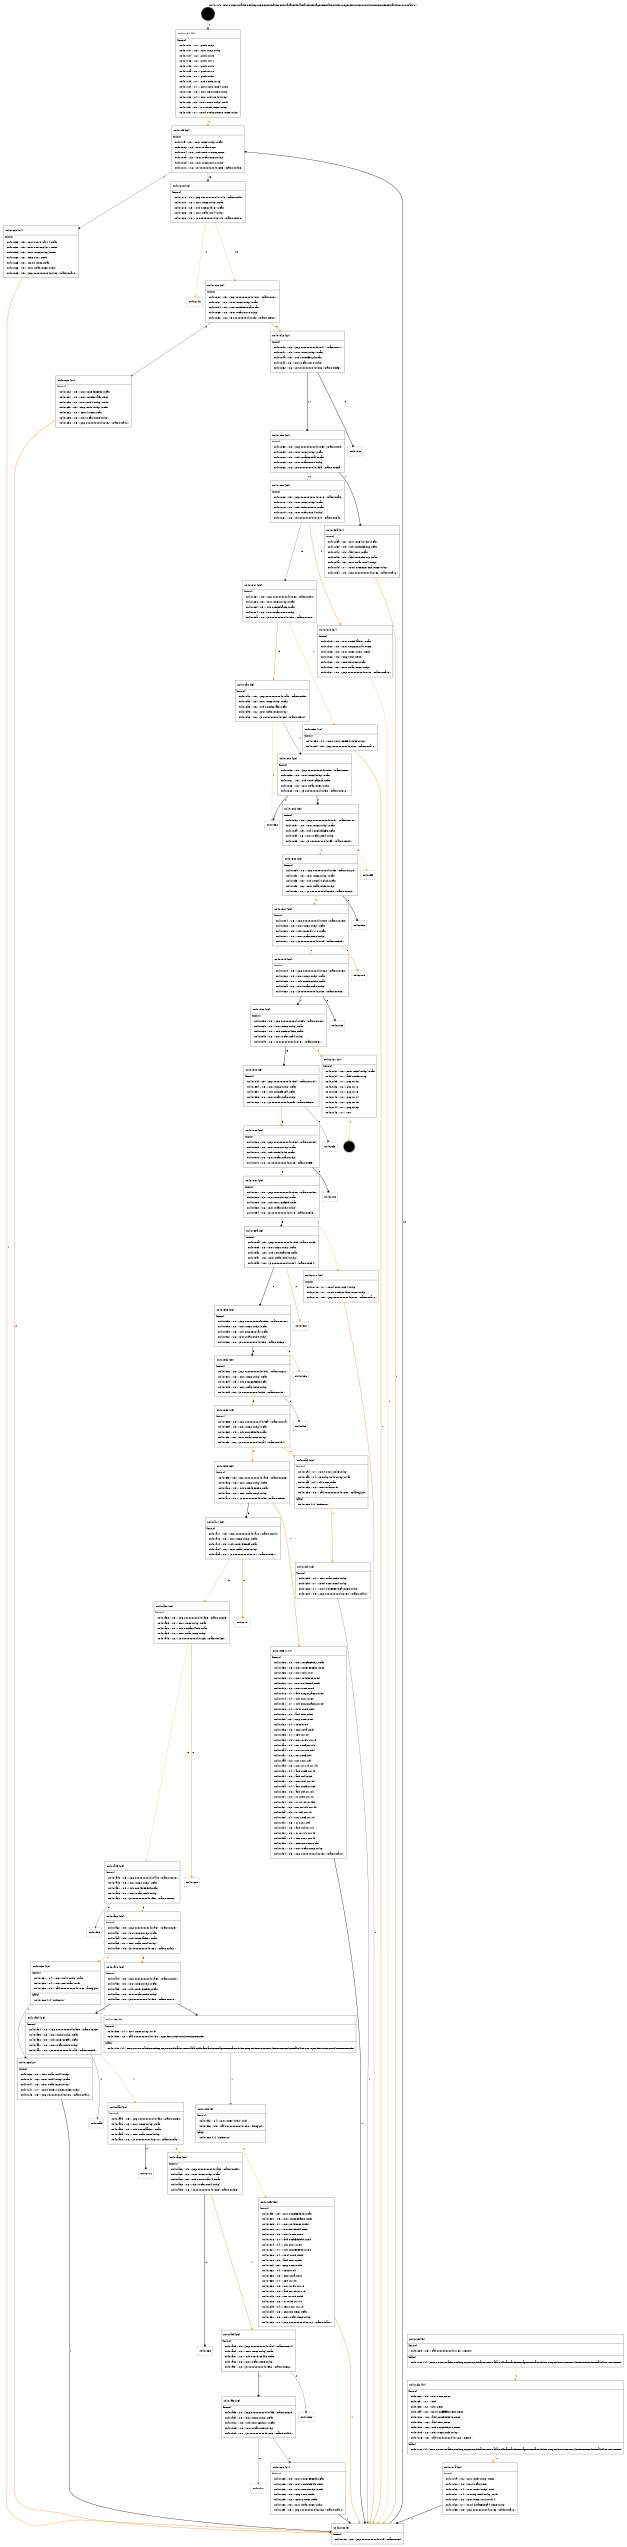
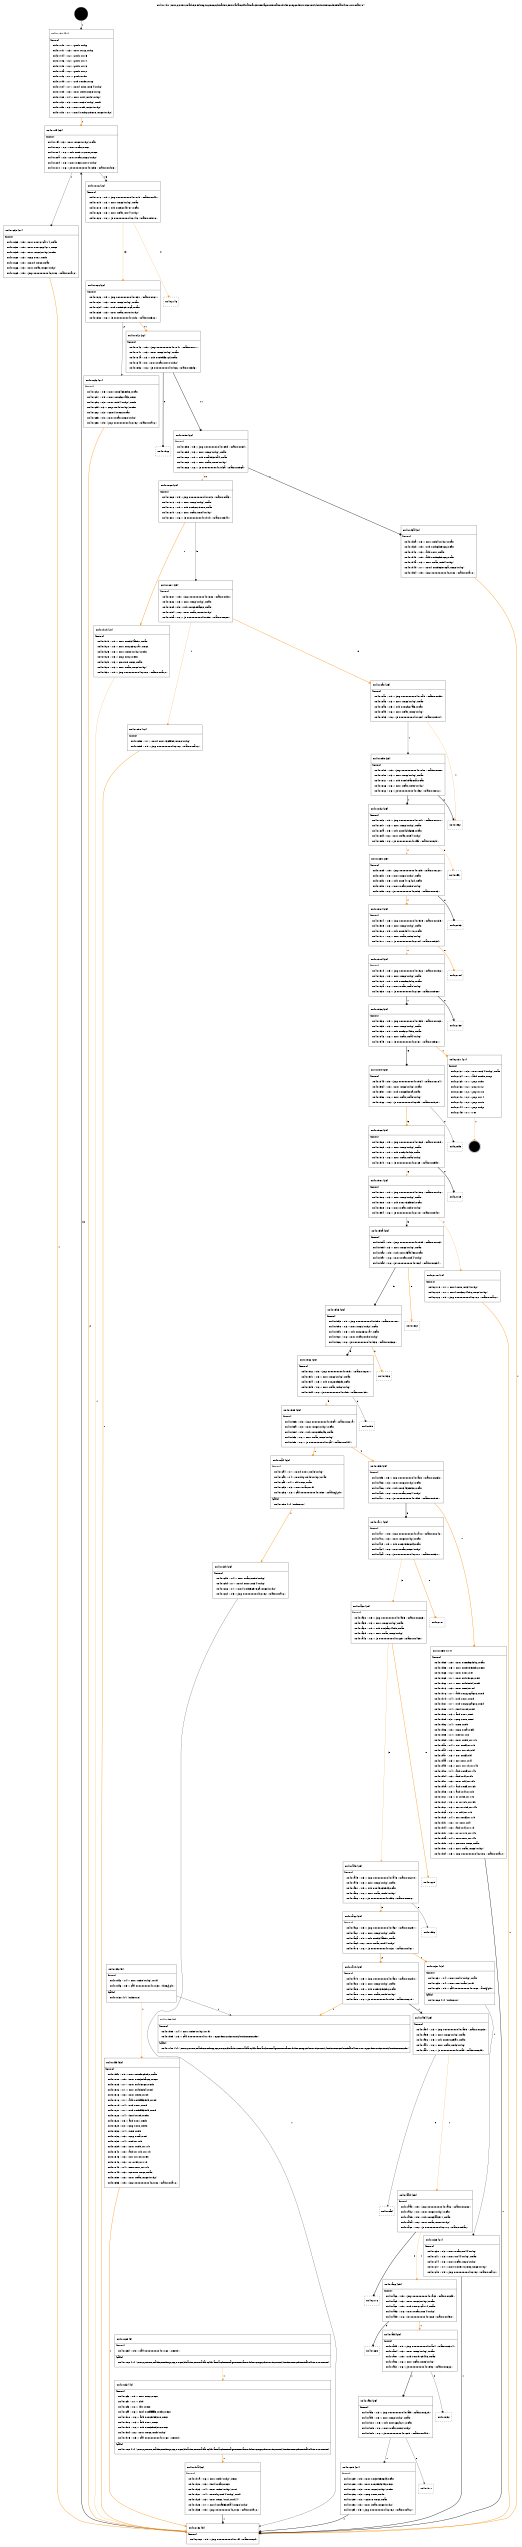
(187, 2009) -> (332, 2009)
(230, 2078) -> (203, 2005)
